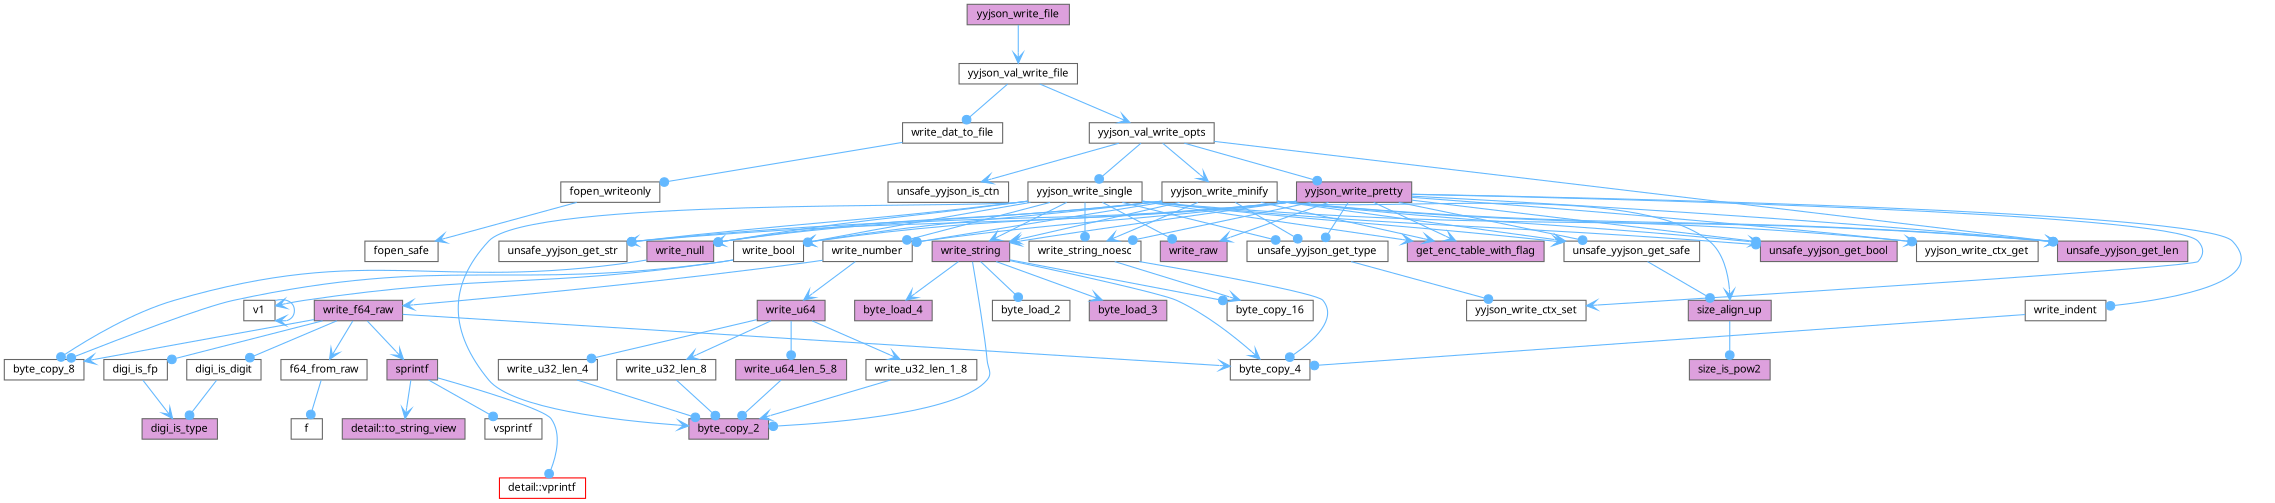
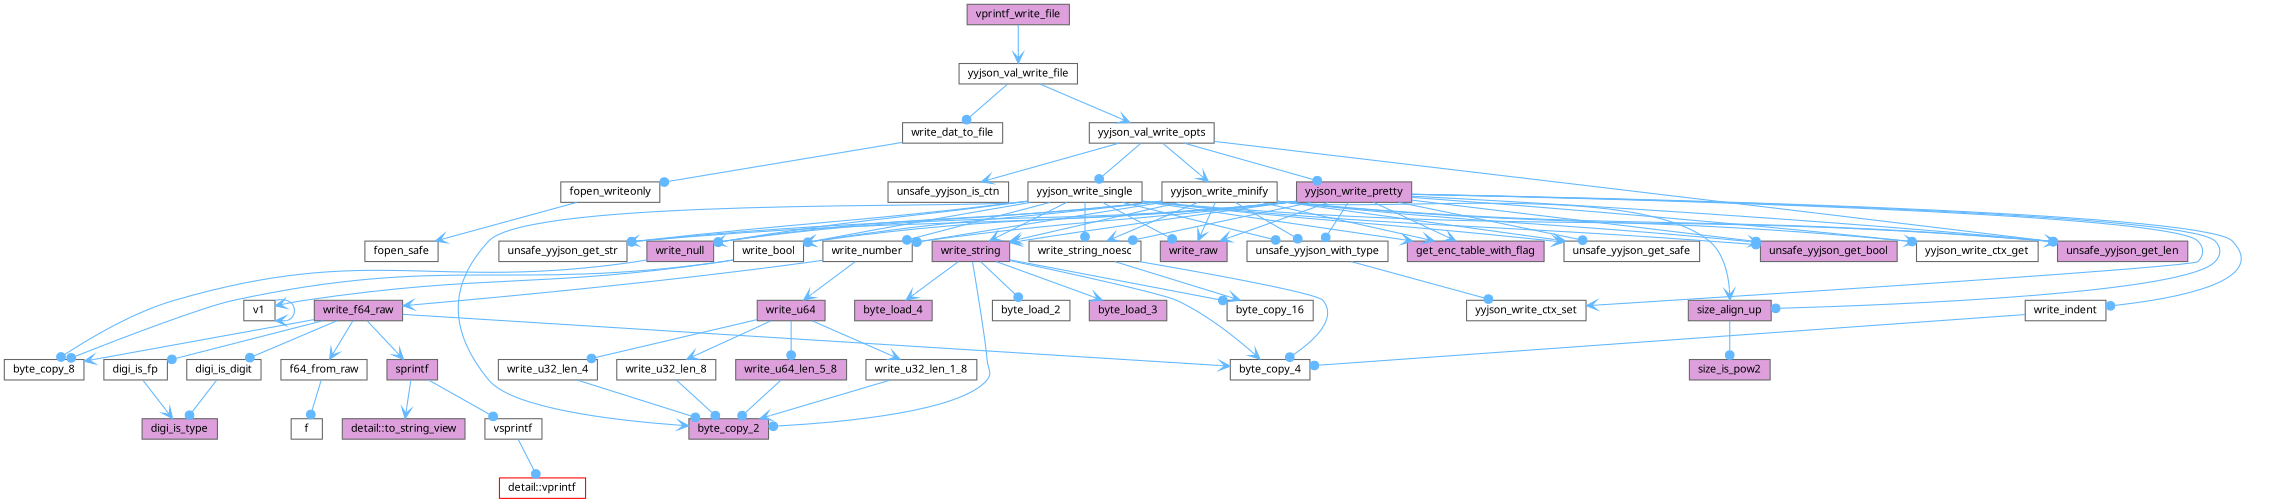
(1018, 15) -> (1018, 15)
none -> (1209, 217)
(1318, 251) -> (1318, 251)
(1677, 279) -> (2218, 258)
(500, 397) -> (526, 455)
